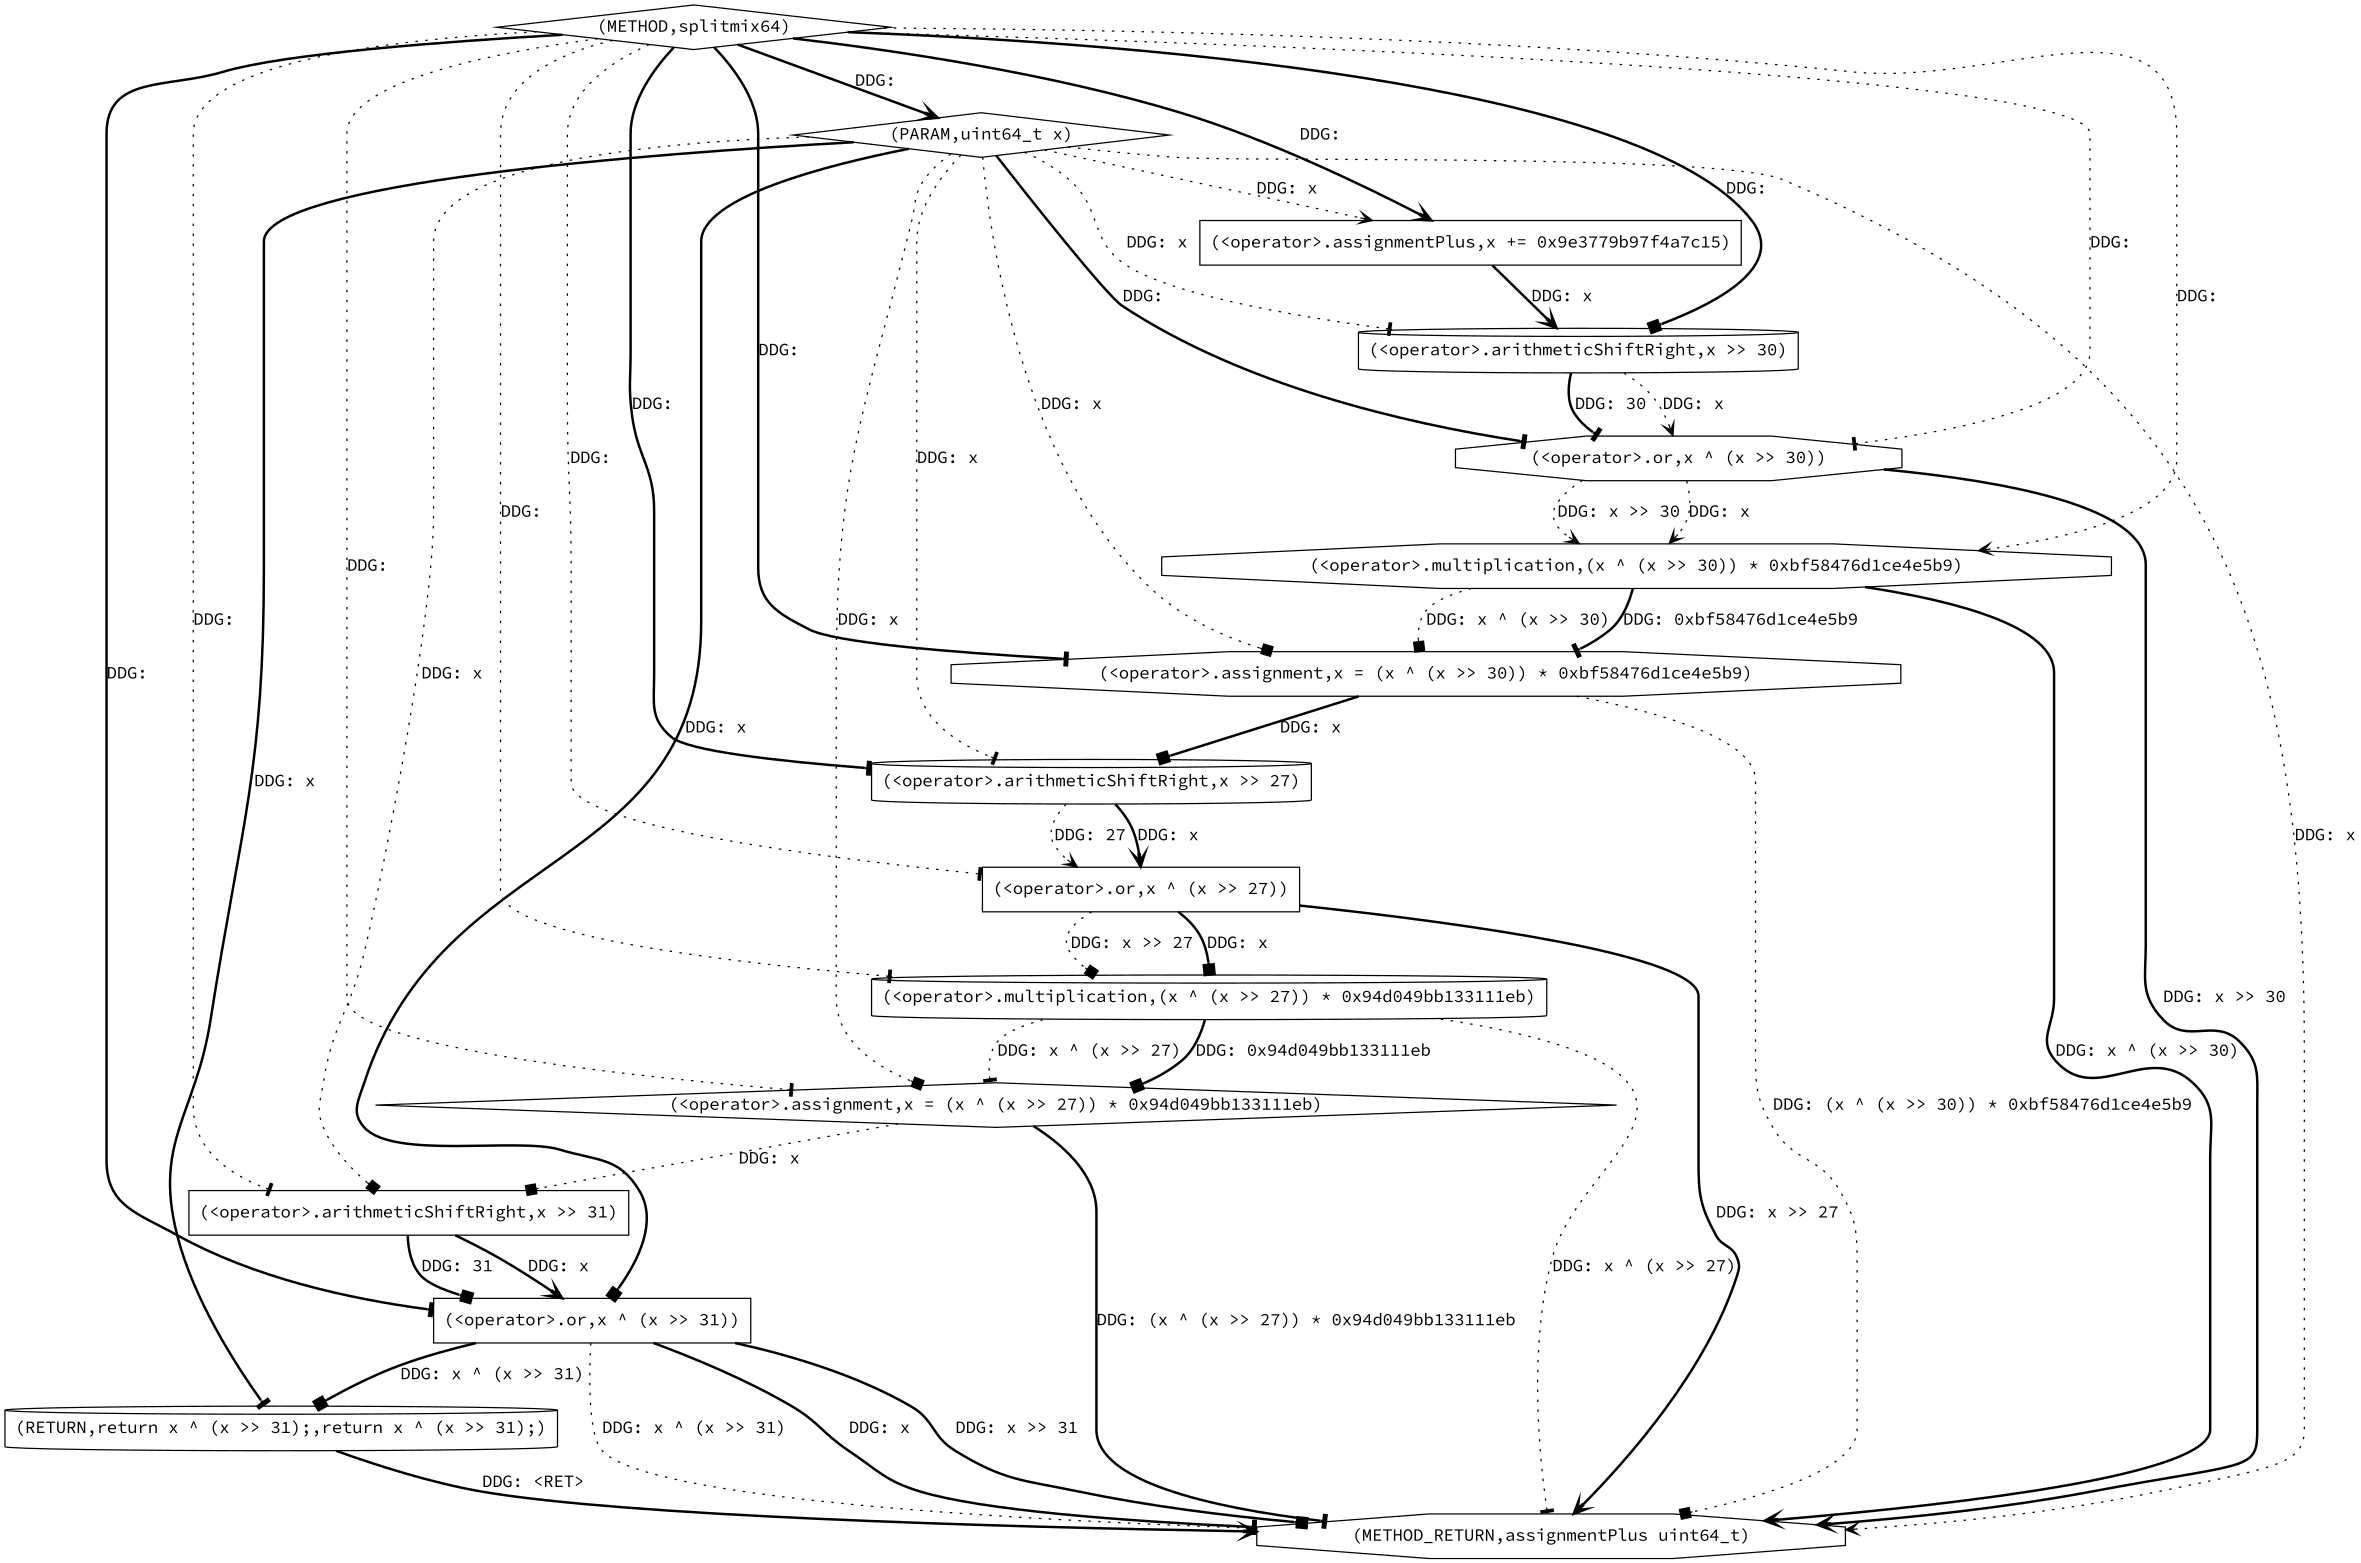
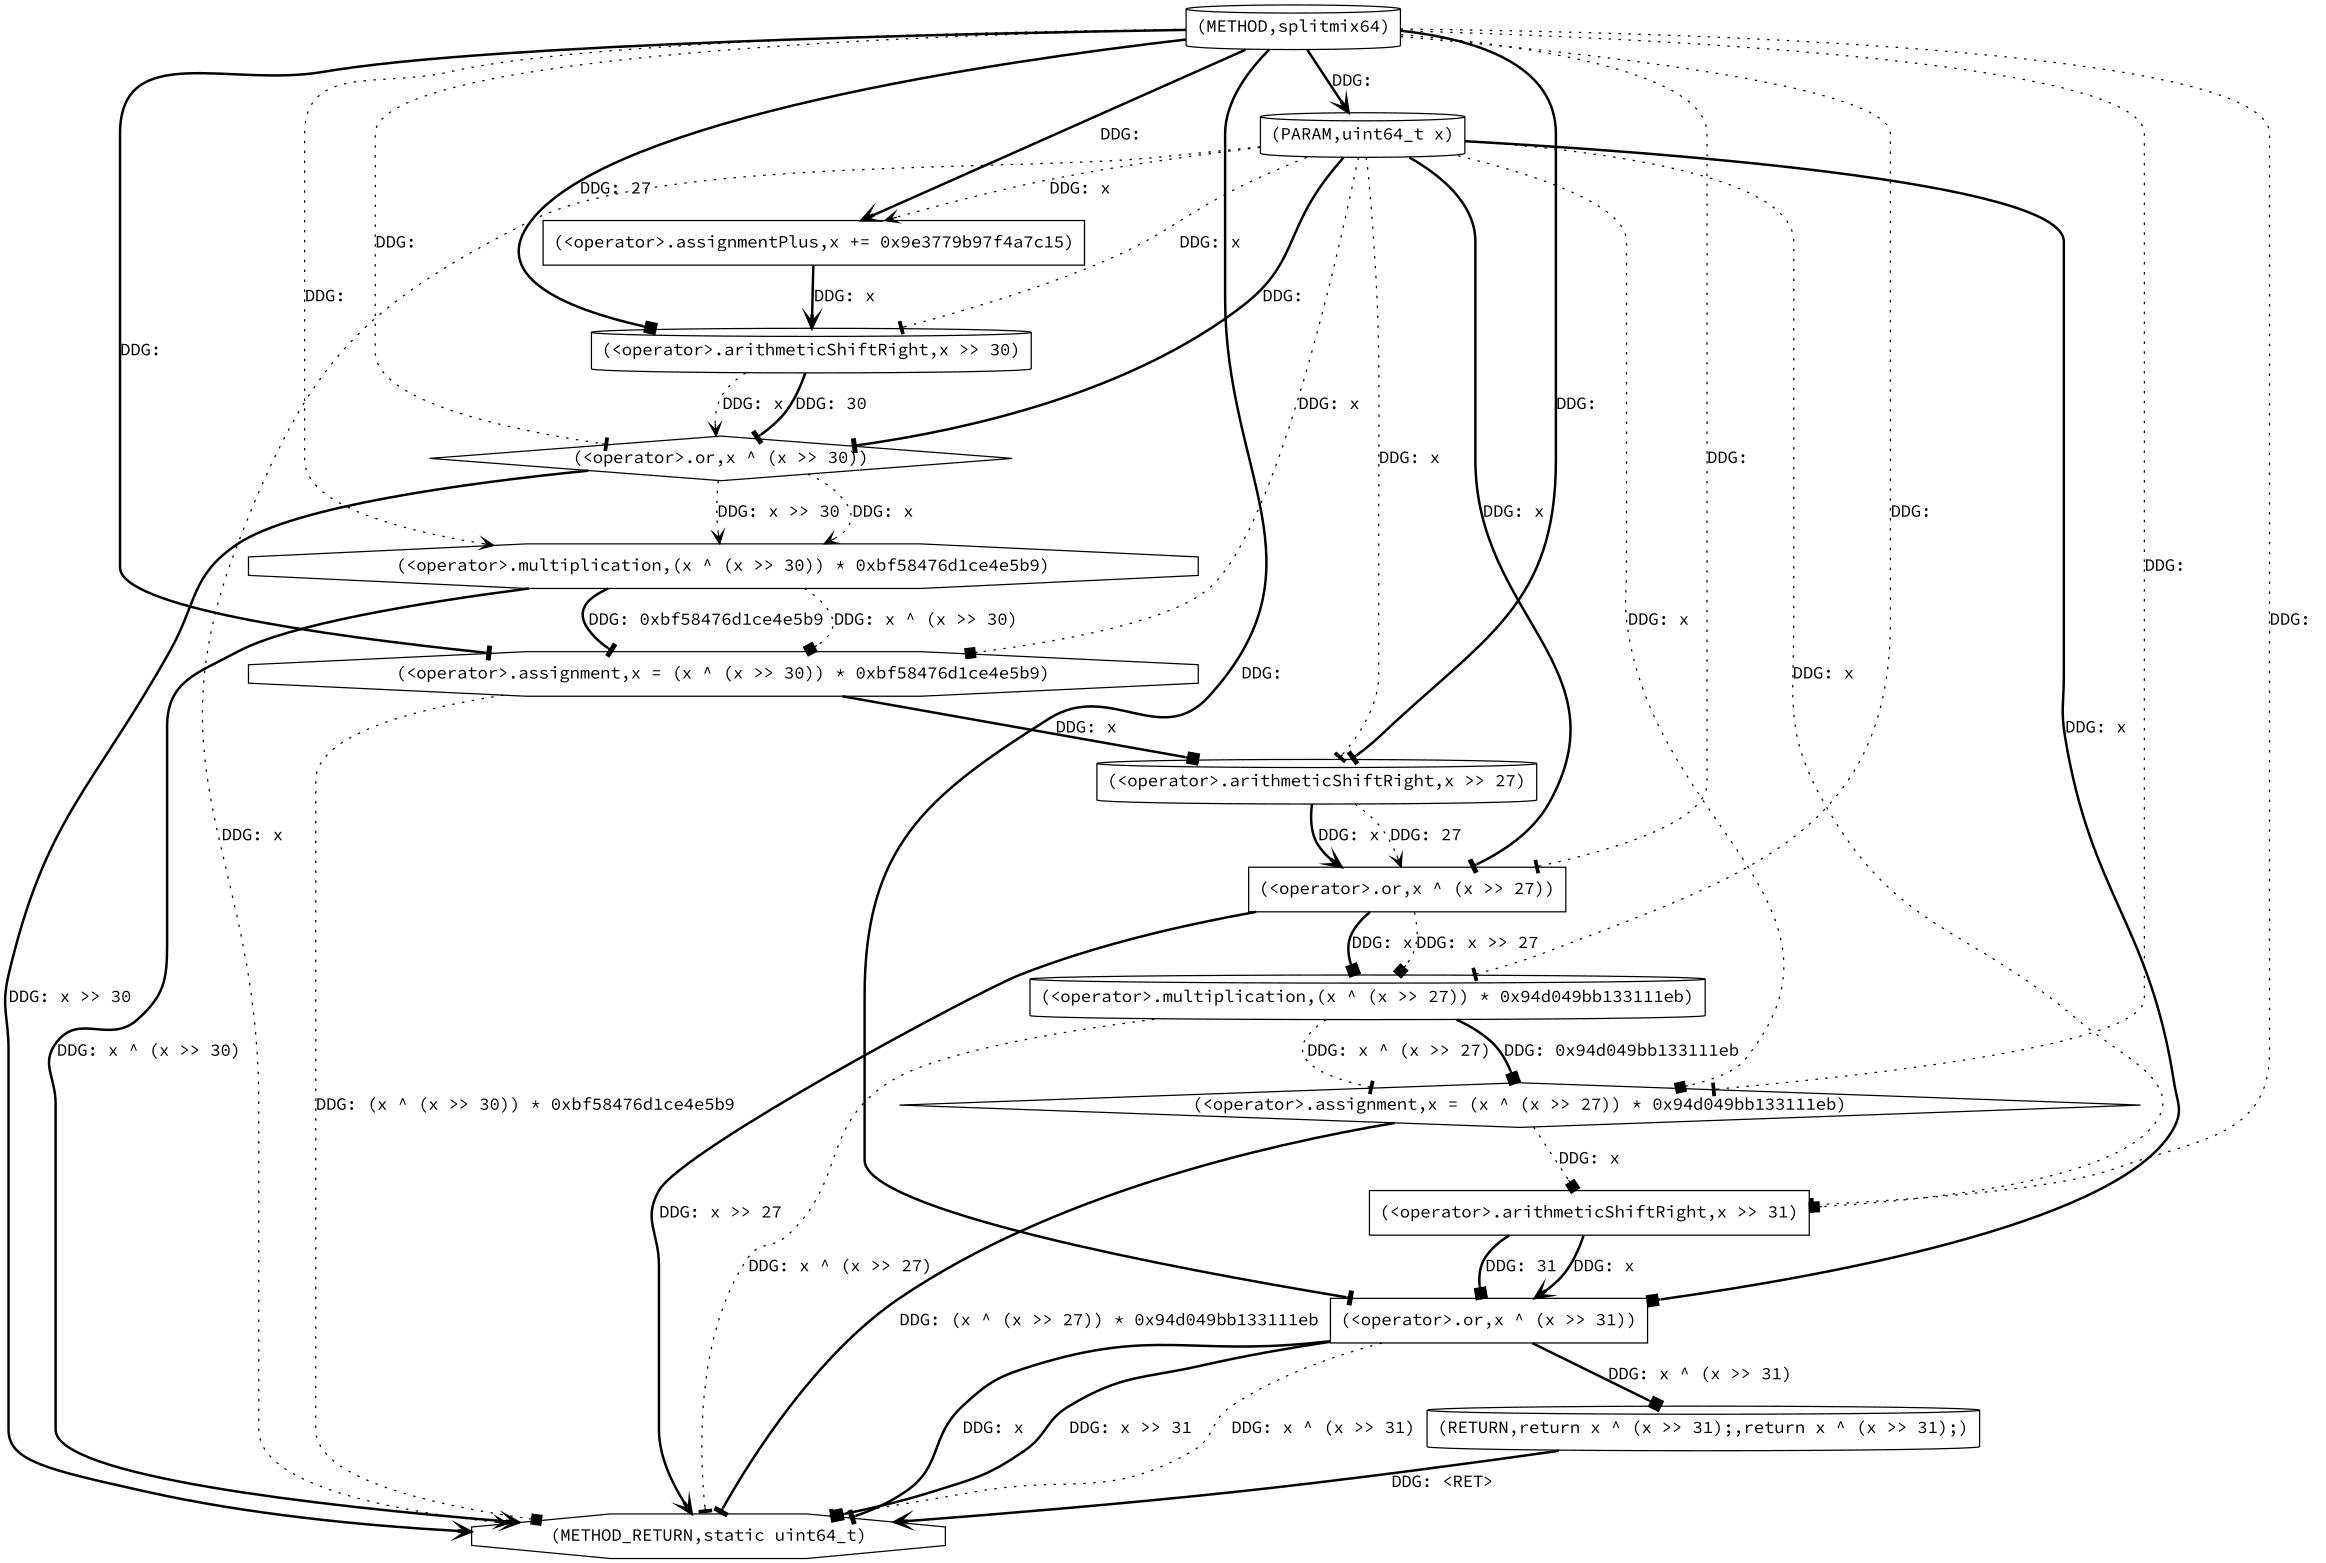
(694, 27) -> (1293, 27)
(981, 135) -> (1363, 135)
(1752, 189) -> (616, 189)
(1679, 458) -> (721, 458)
(264, 533) -> (1486, 525)
(1551, 1536) -> (709, 1536)
